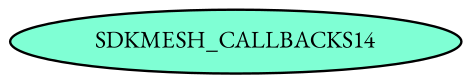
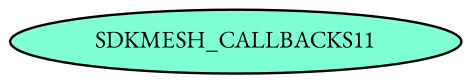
(236, 42) -> (236, 42)
